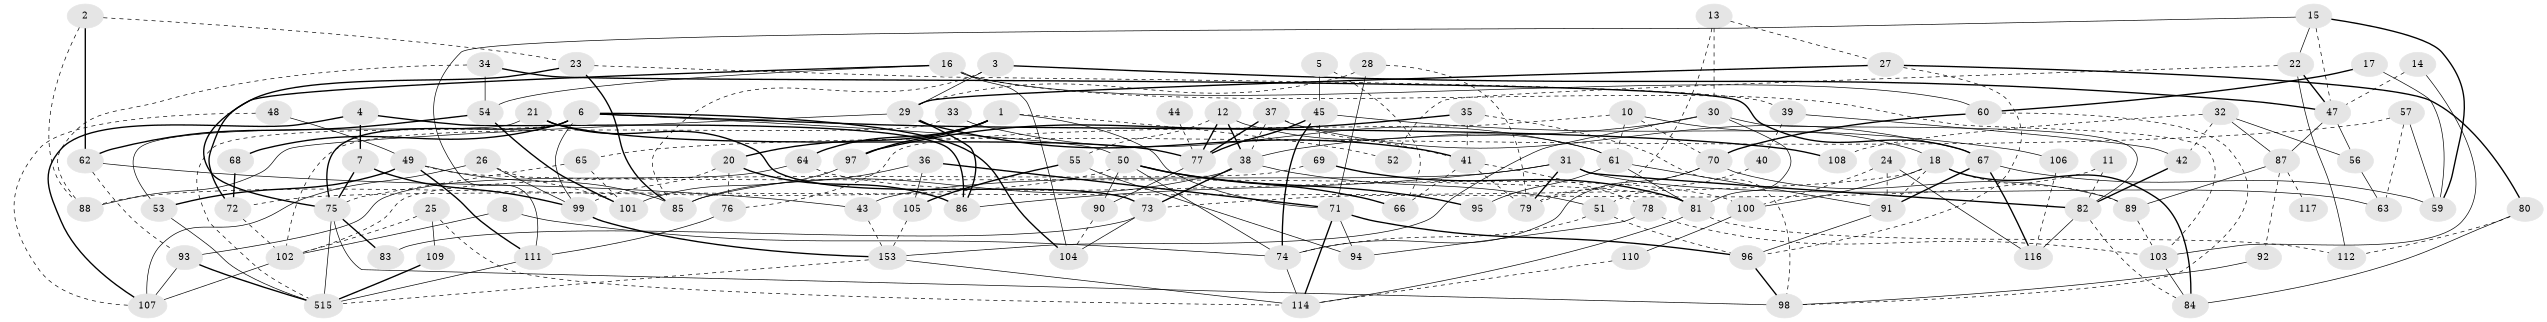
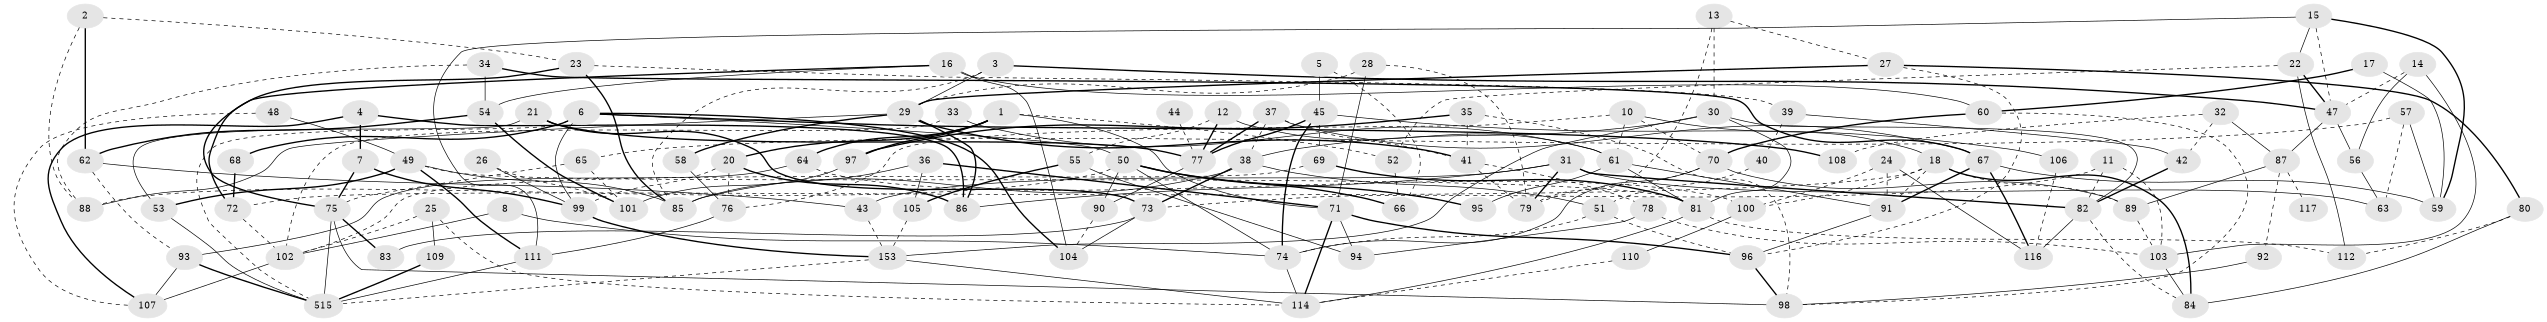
(1643, 96) -> (2159, 206)
(425, 129) -> none
(1234, 137) -> none
(2288, 137) -> (2377, 108)
none -> (681, 161)
(1876, 184) -> (1876, 184)
(1427, 190) -> (1397, 188)
(286, 207) -> none
